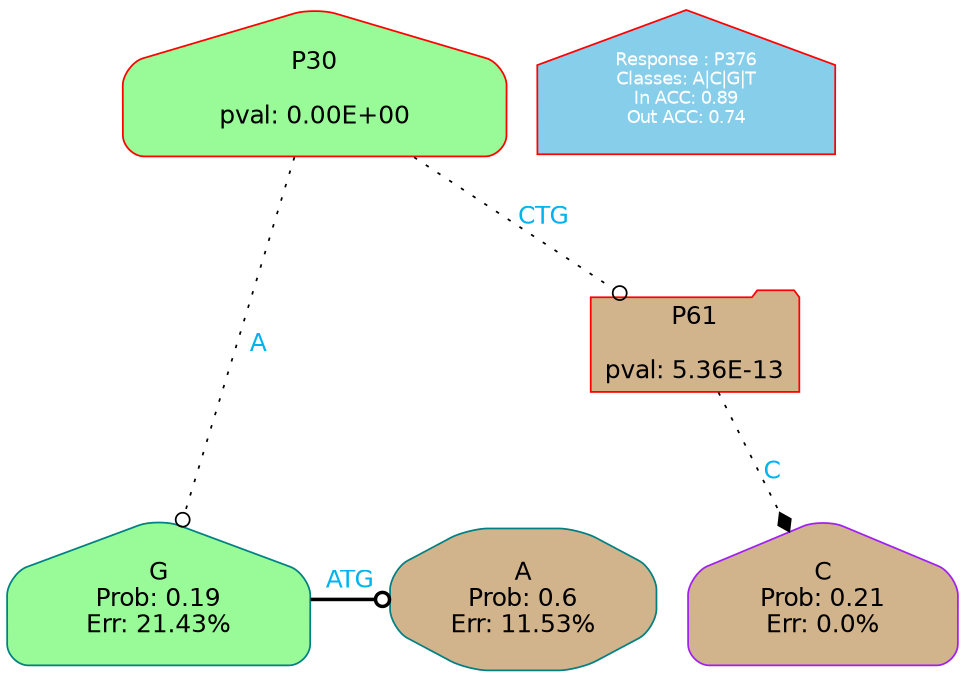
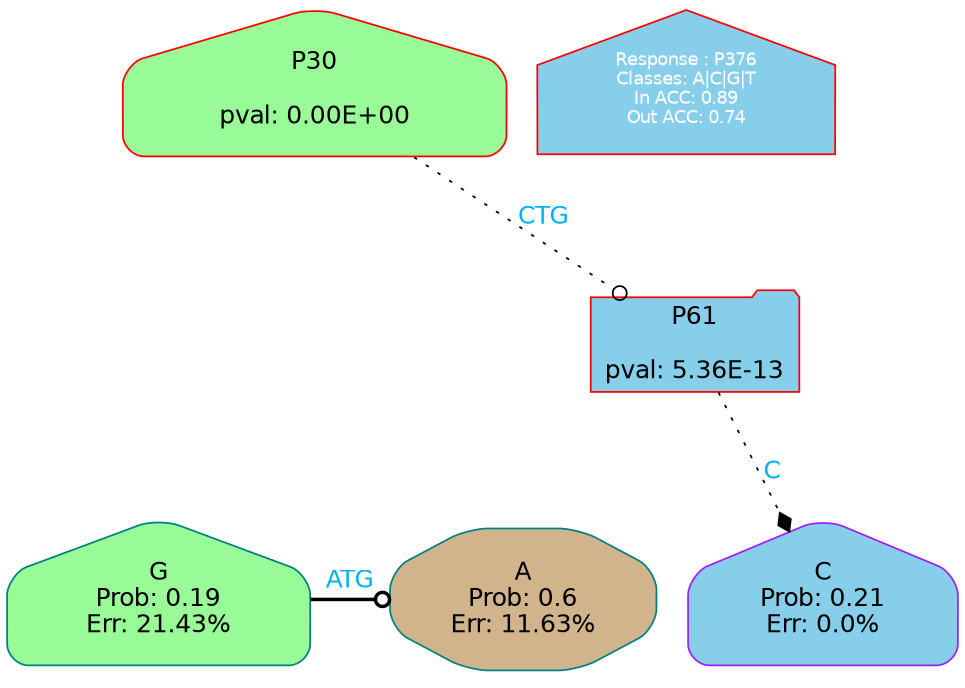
(240, 335) -> none
(695, 345) -> (695, 345)
(523, 599) -> (523, 599)
(823, 599) -> (823, 599)
